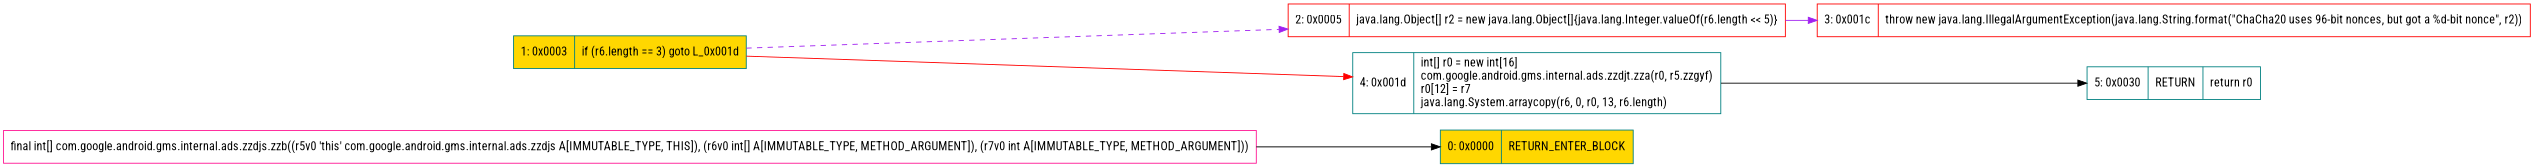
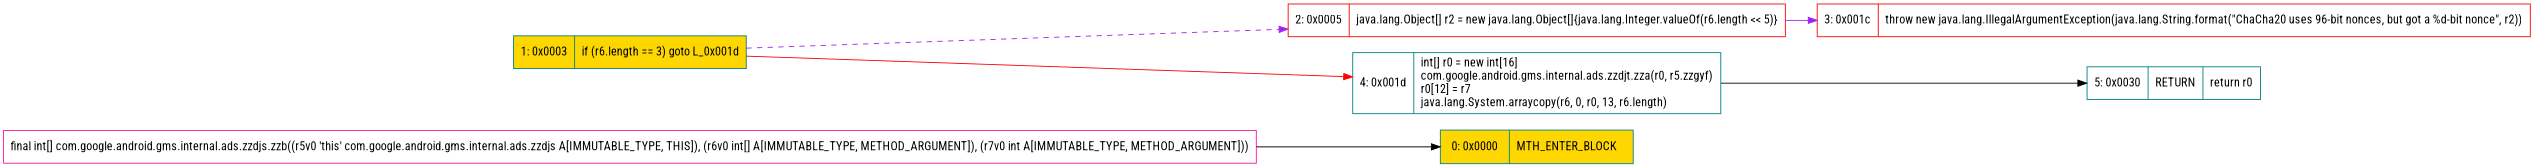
(1567, 146) -> (1567, 146)
